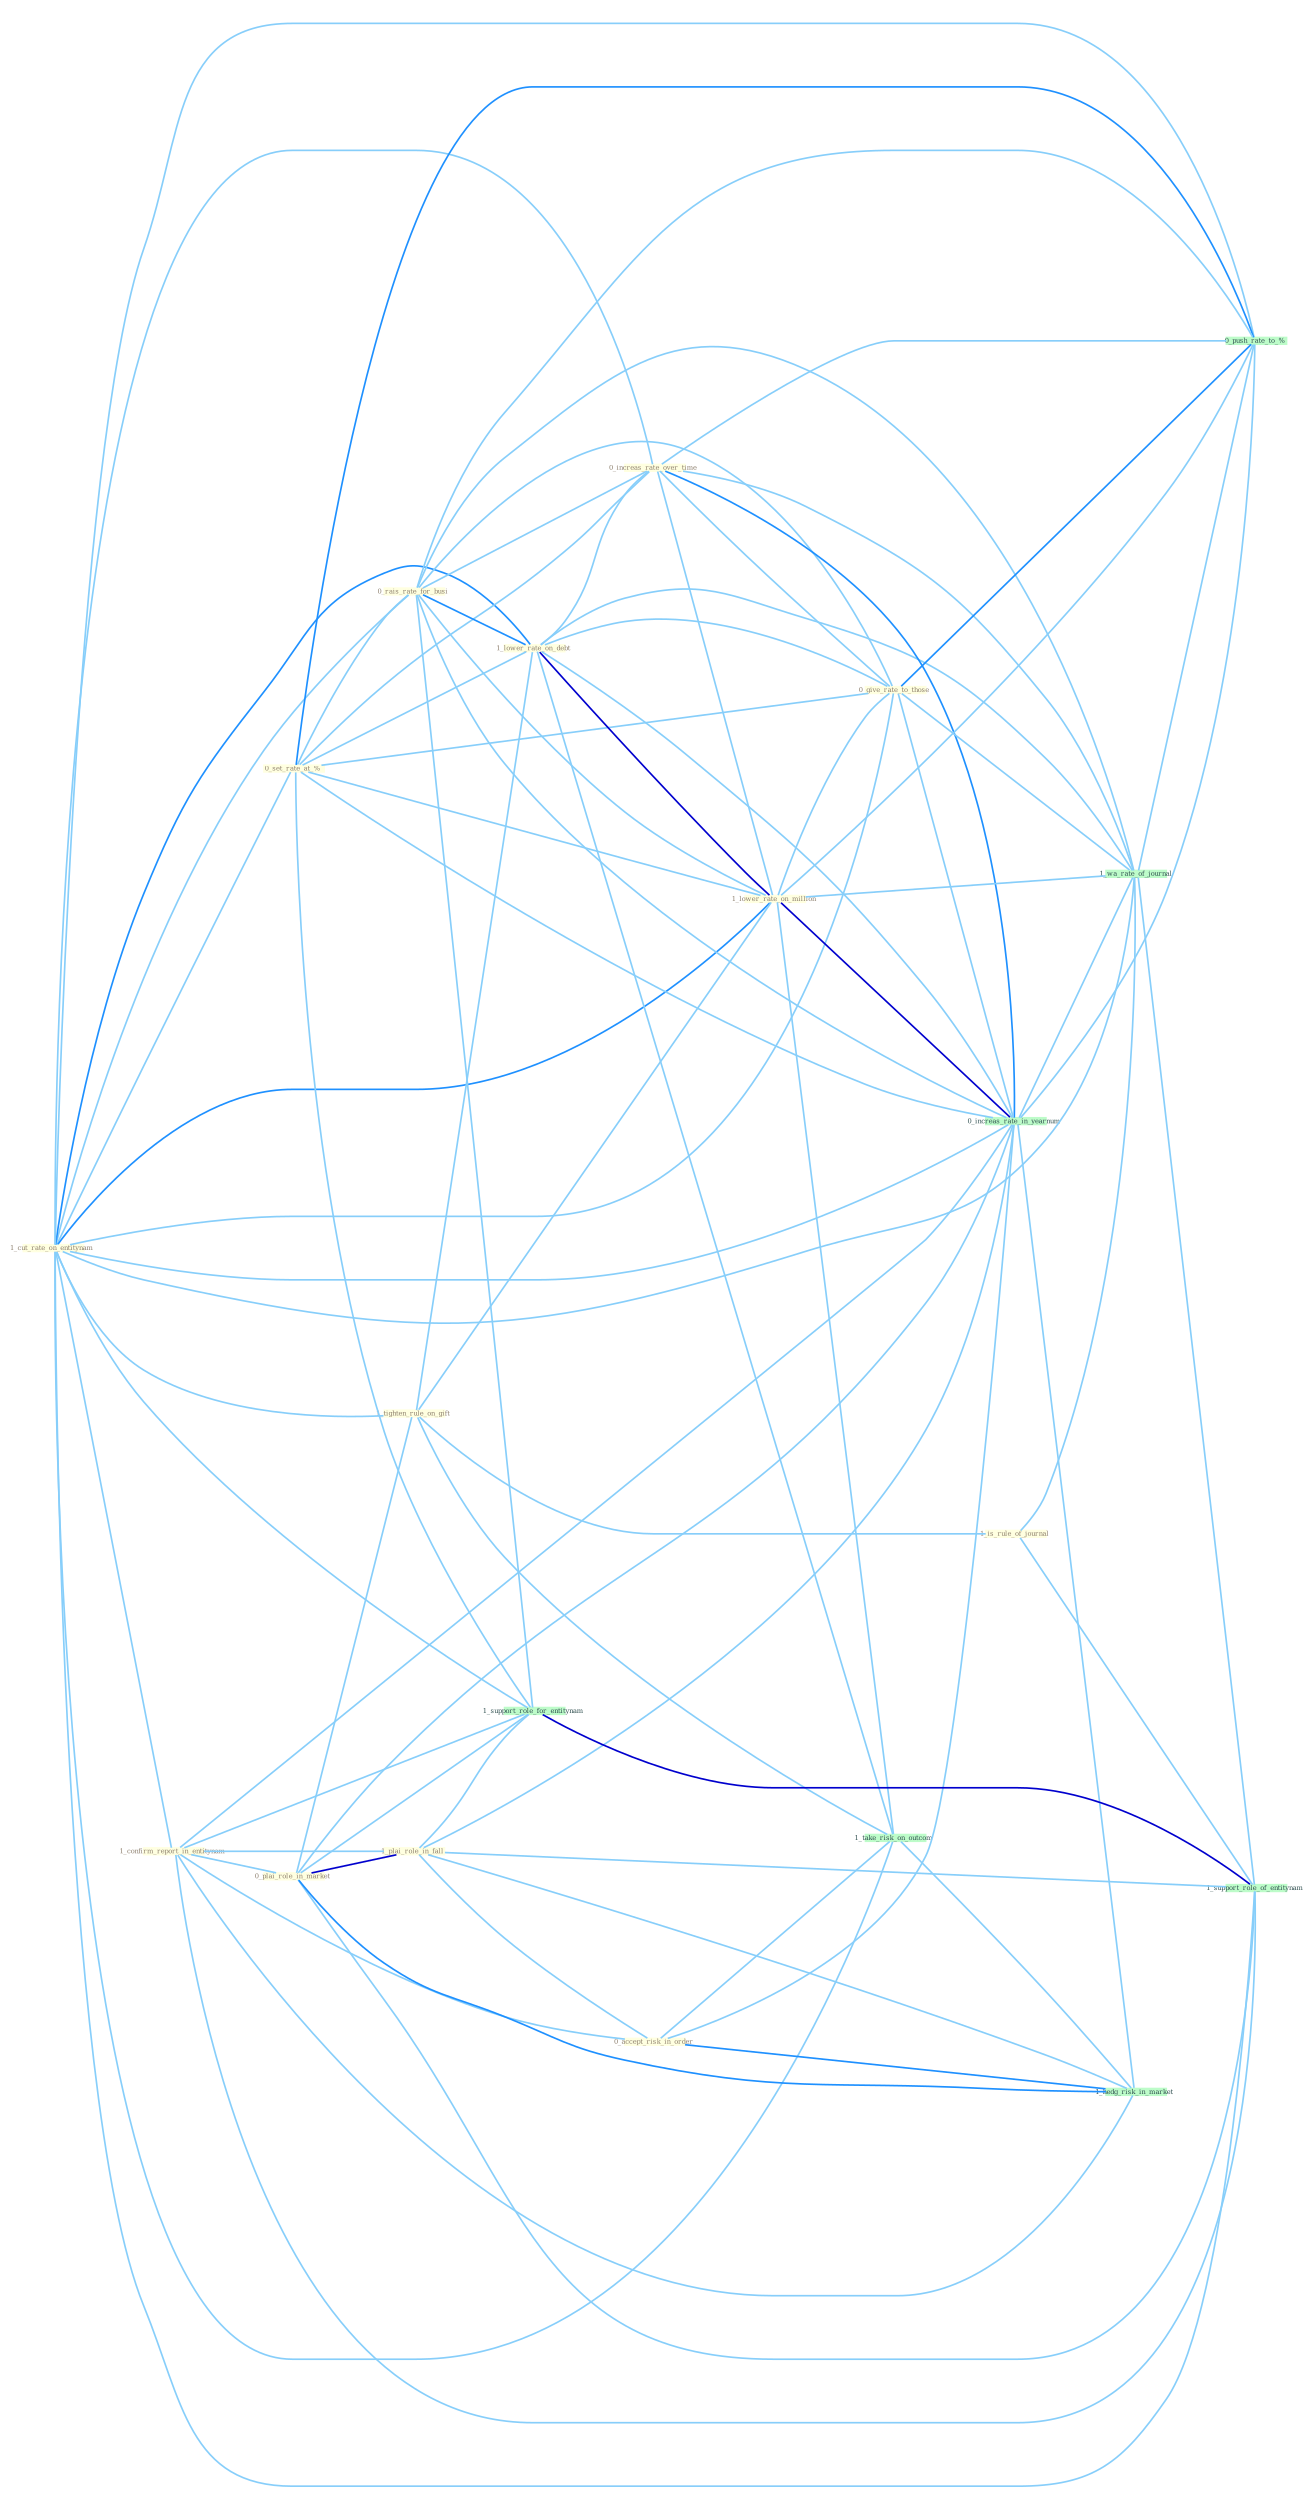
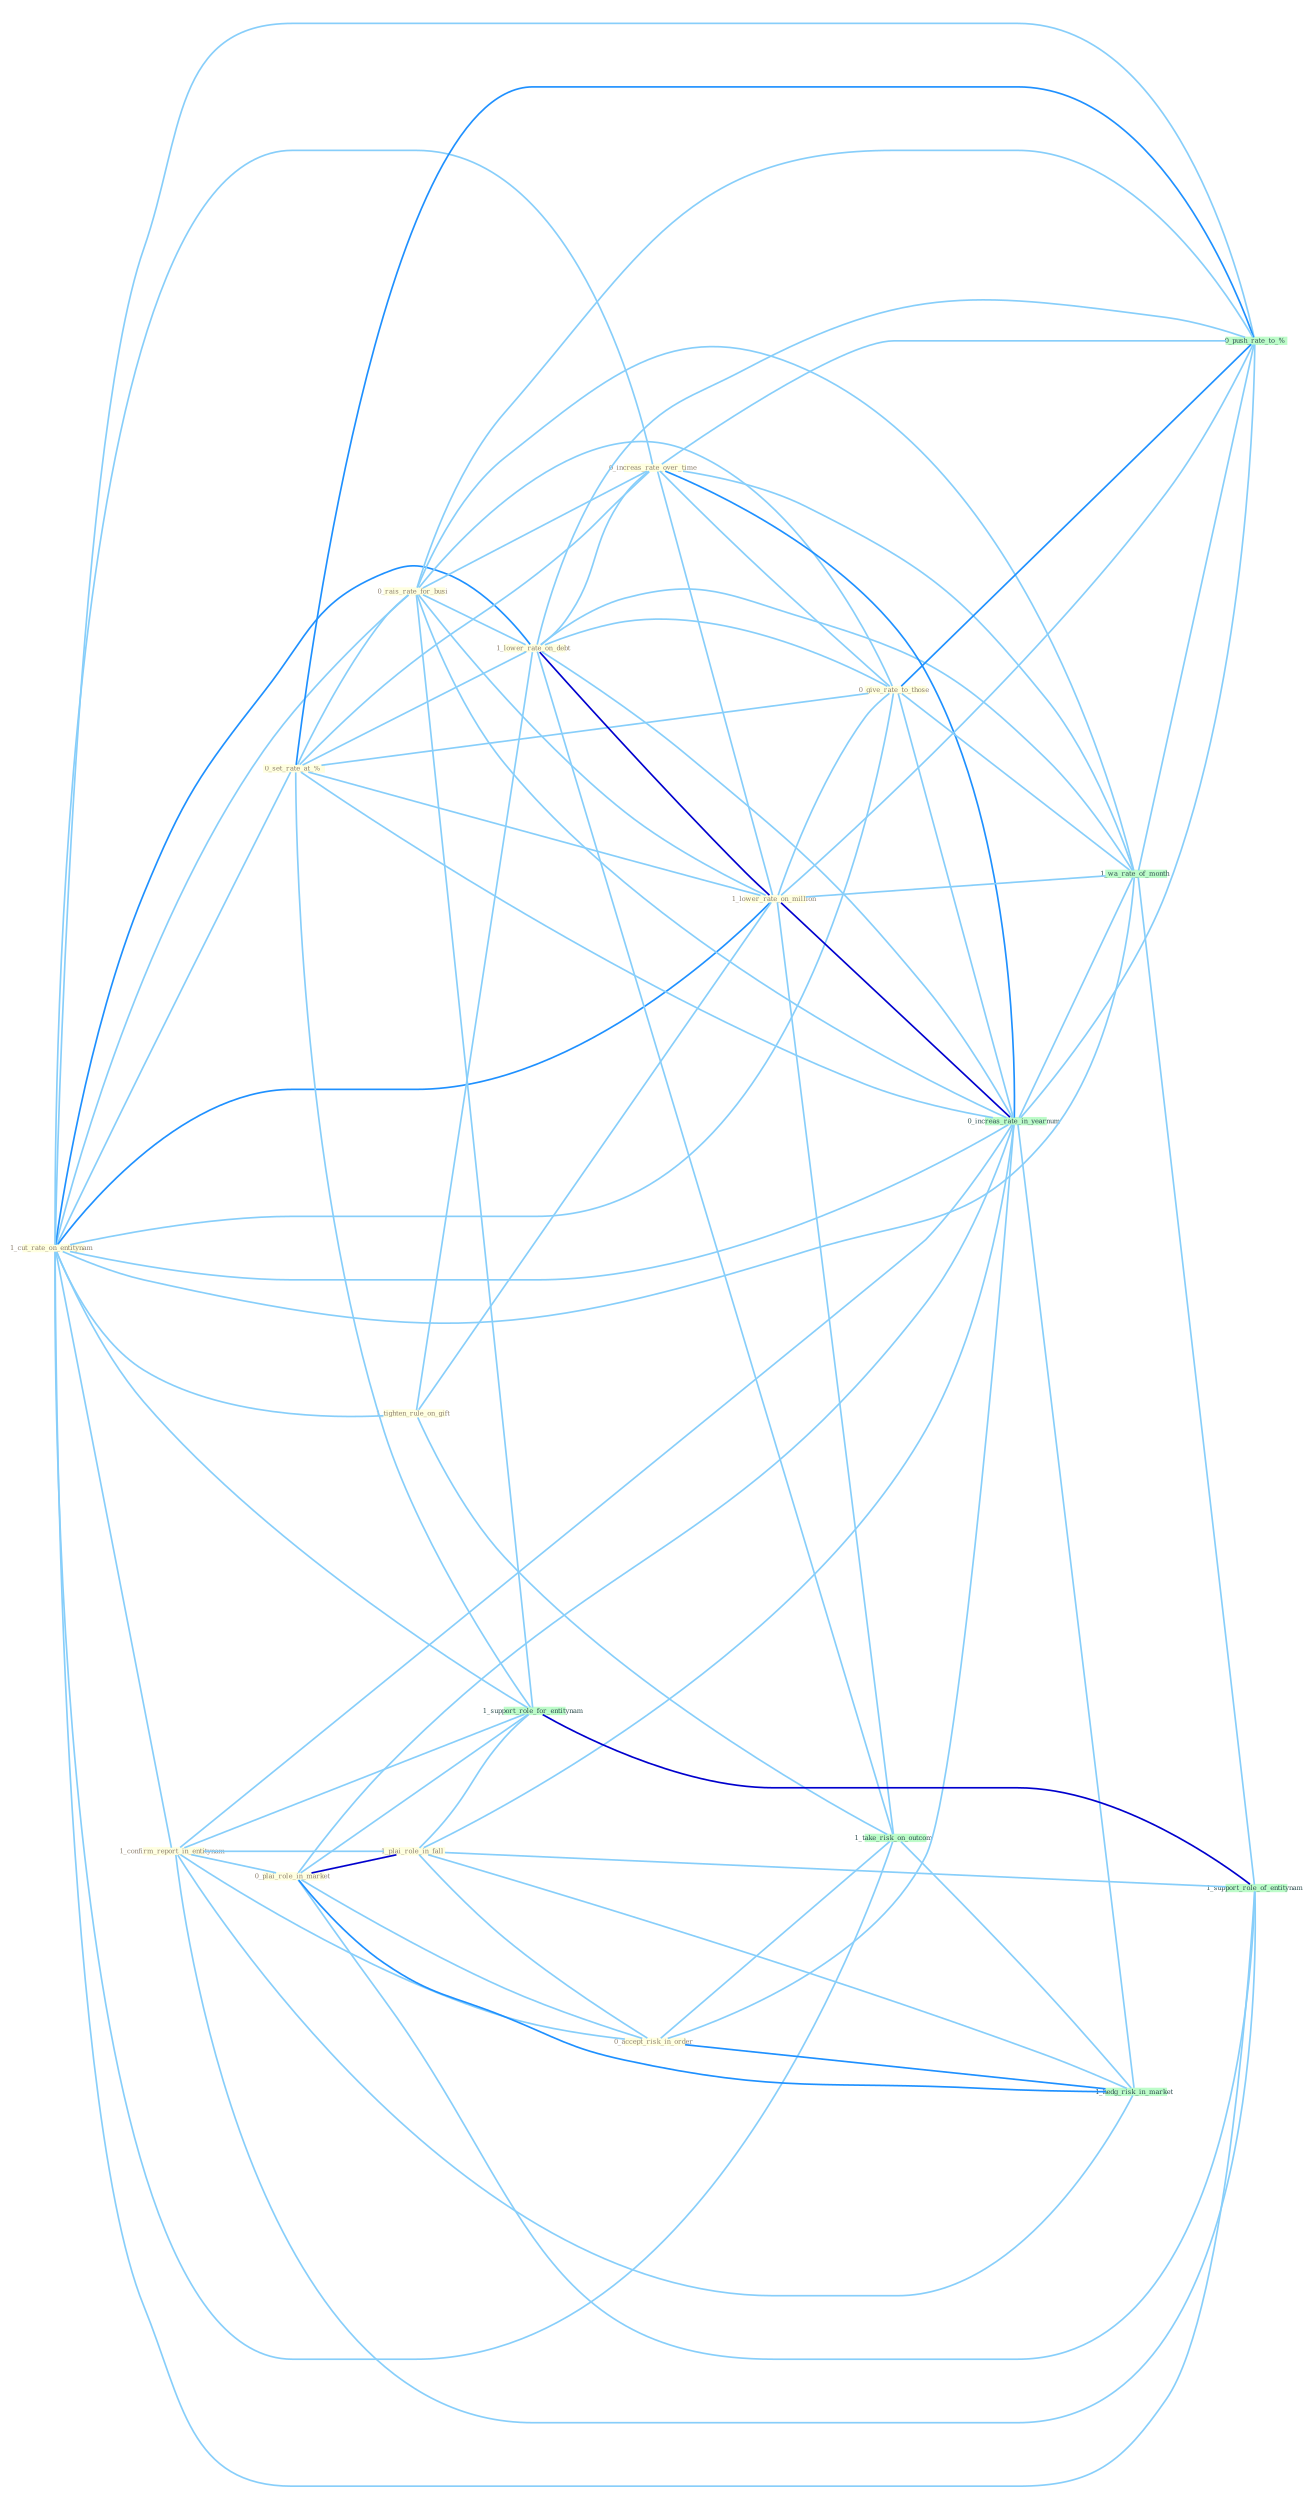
none -> (815, 336)
(485, 625) -> (485, 625)
(1136, 874) -> (1136, 874)
(1016, 1534) -> none
(354, 1645) -> (467, 1970)
